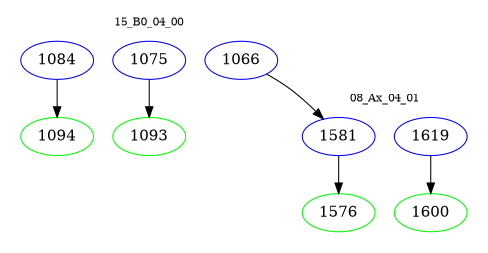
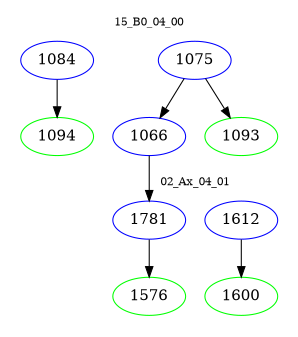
none -> (175, 94)
(385, 99) -> (195, 183)
(339, 137) -> (149, 220)
(431, 137) -> (241, 220)
